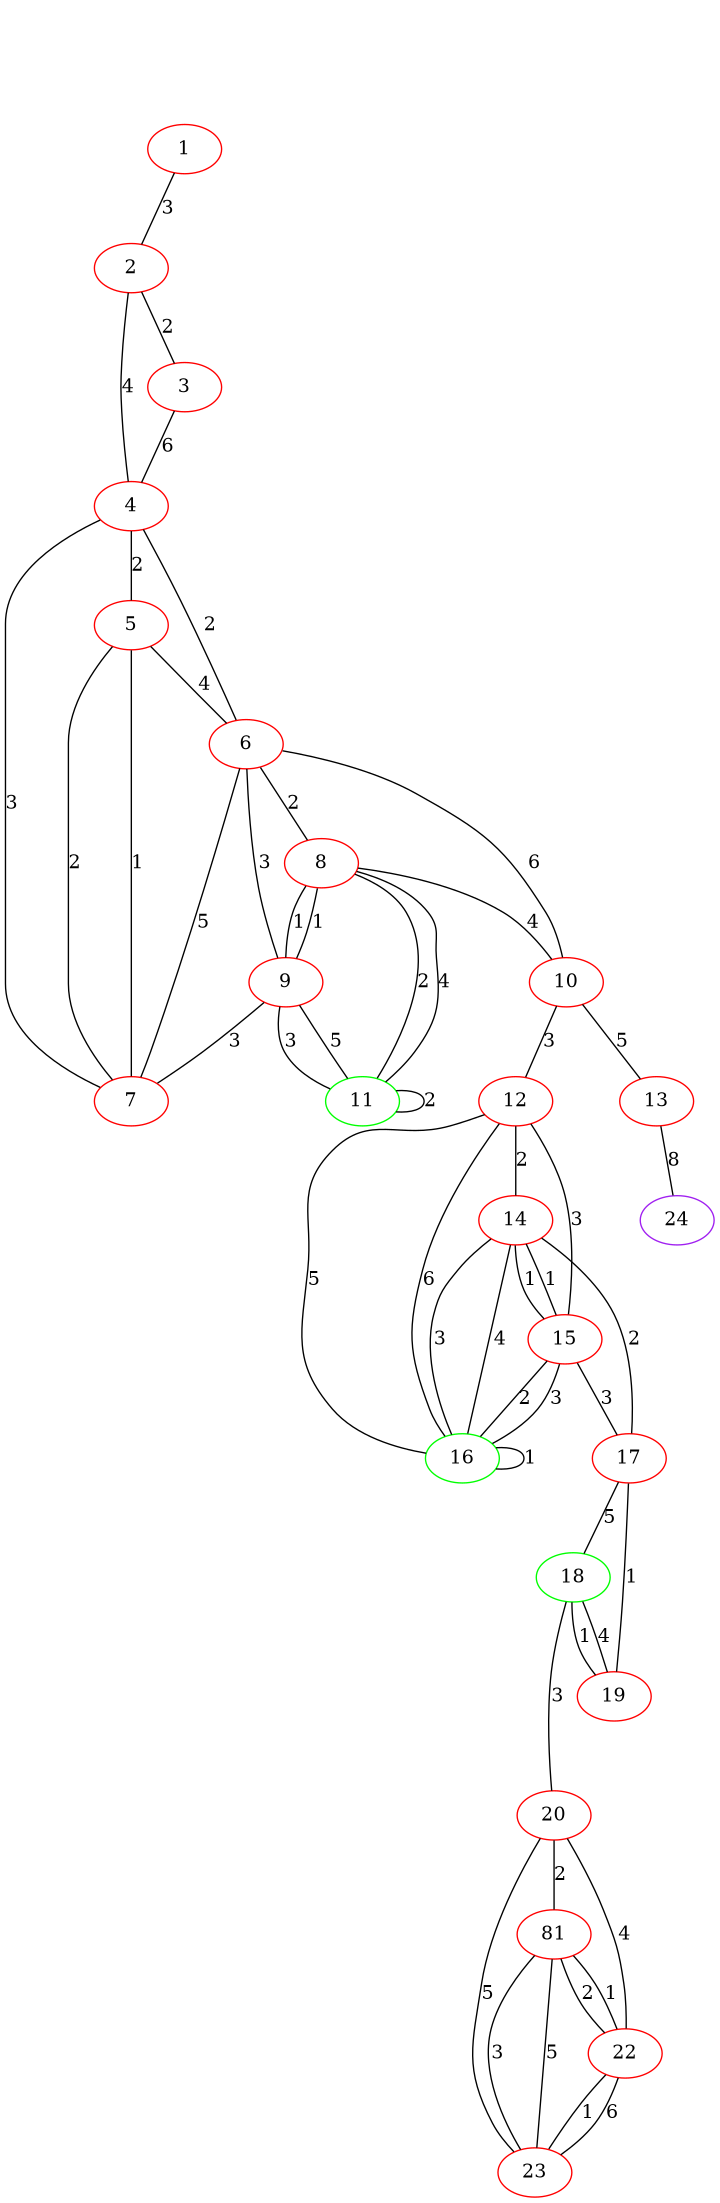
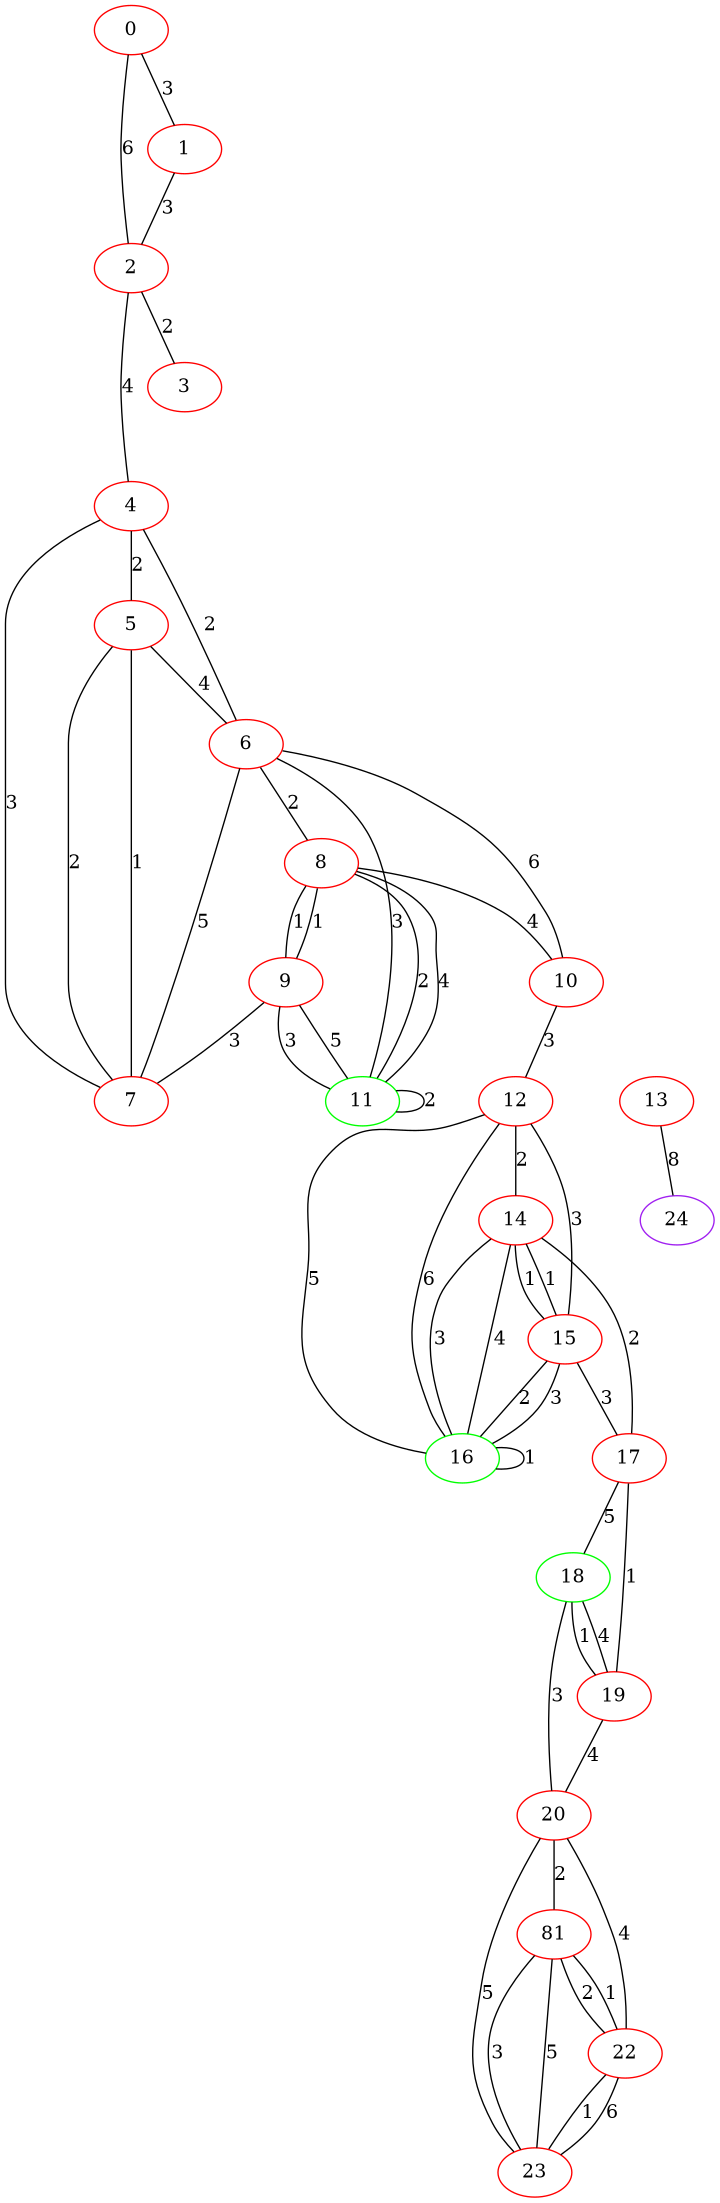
none -> (131, 30)
(158, 447) -> none
(255, 865) -> (390, 913)
(611, 1042) -> none
none -> (584, 1756)
